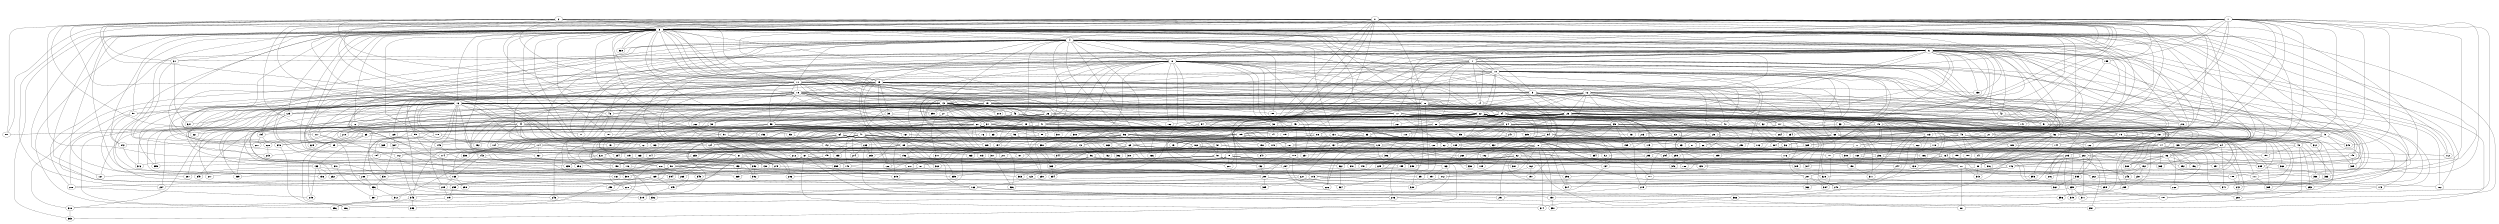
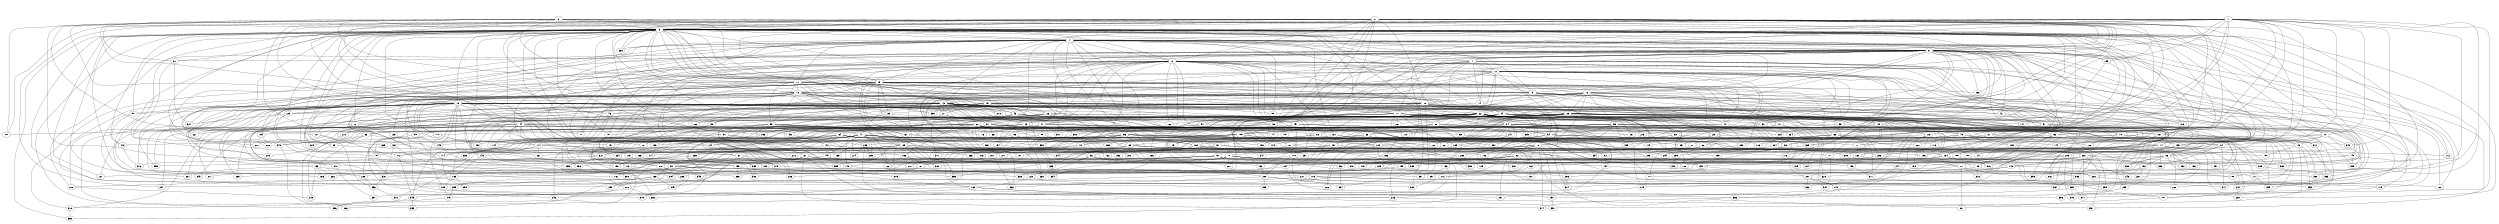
(1371, 81) -> (1422, 128)
